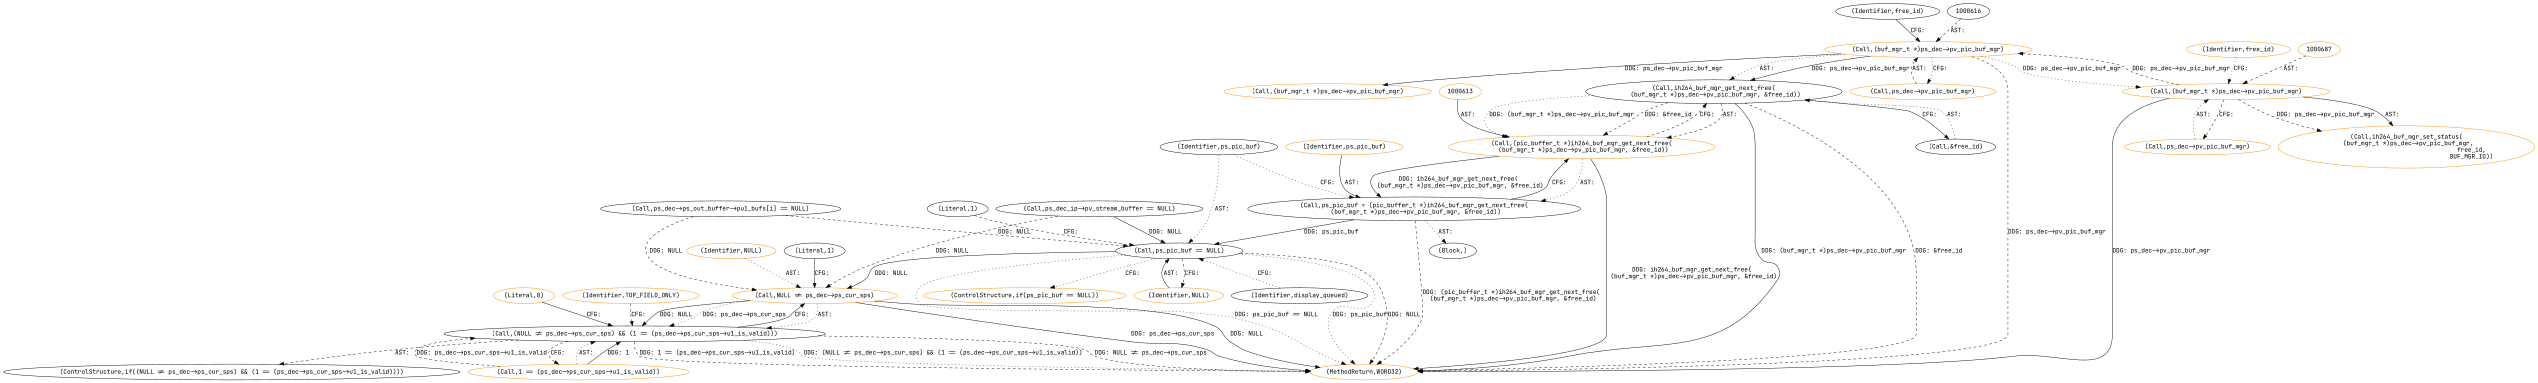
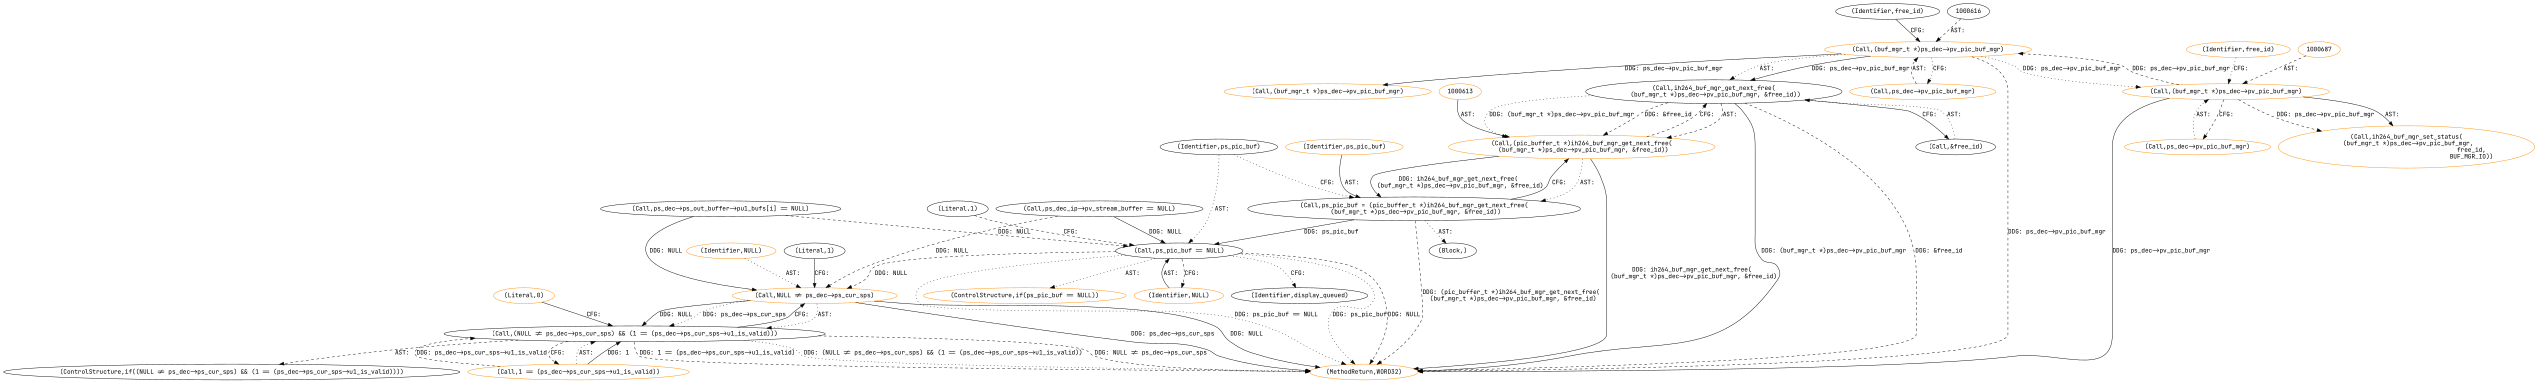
(979, 255) -> (979, 255)
(665, 269) -> (665, 269)
(1135, 273) -> (1135, 273)
(1241, 274) -> (1266, 262)
(631, 296) -> none
